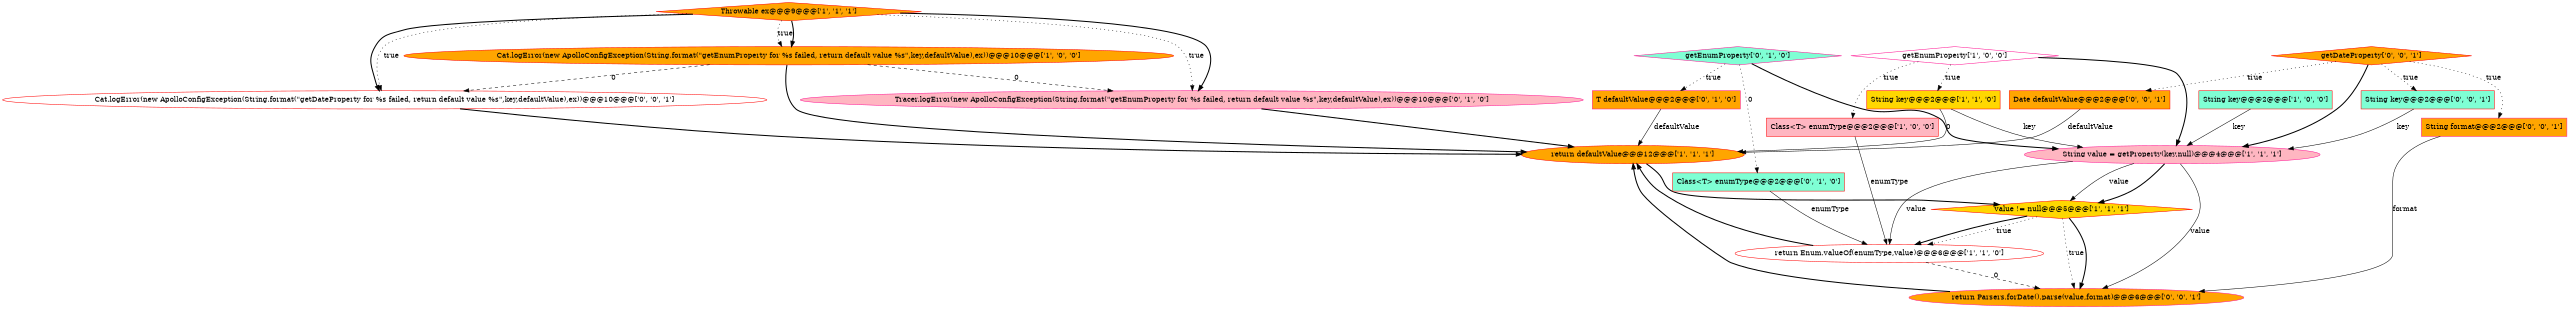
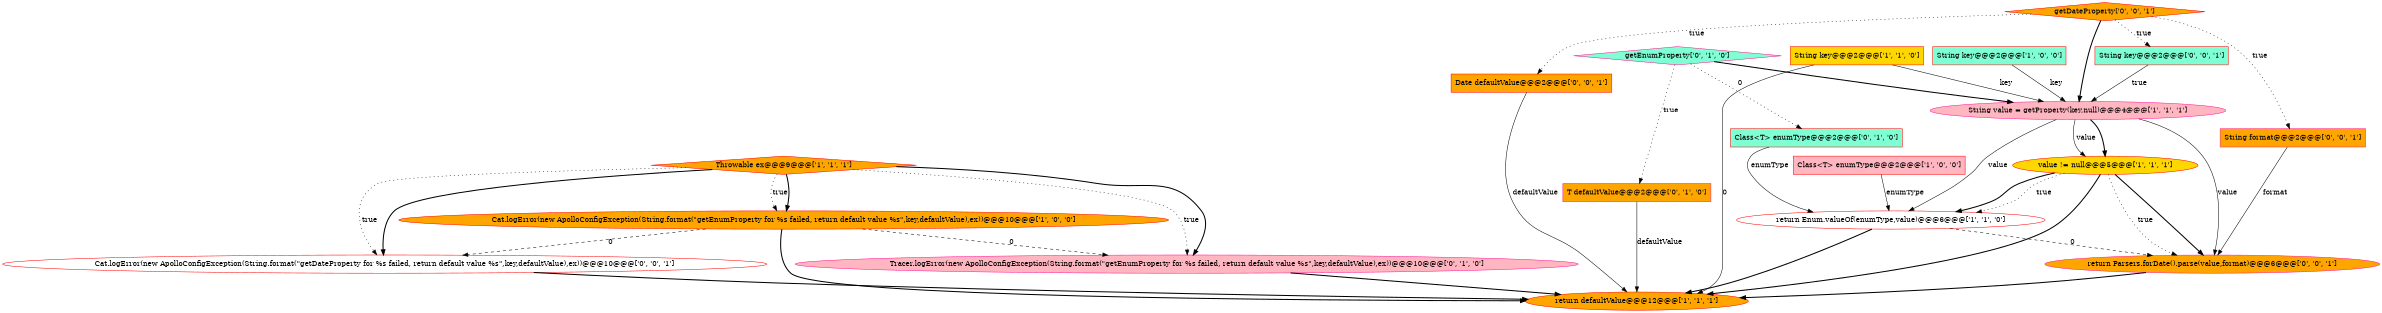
(1955, 56) -> none
(2403, 127) -> (2140, 83)
(1814, 200) -> (1921, 265)
(2062, 209) -> (2105, 165)
